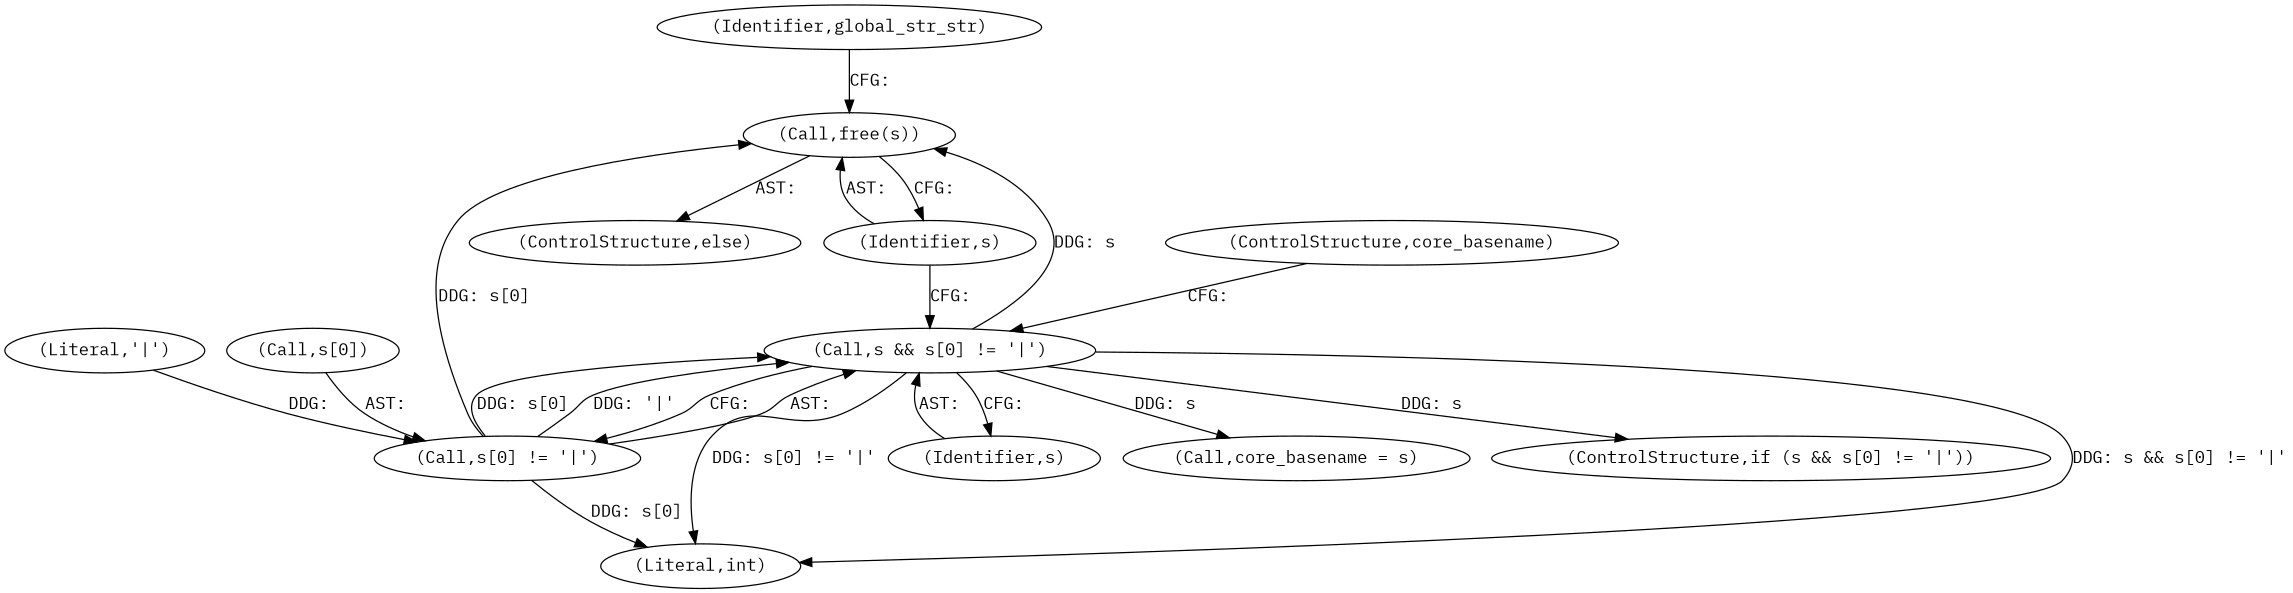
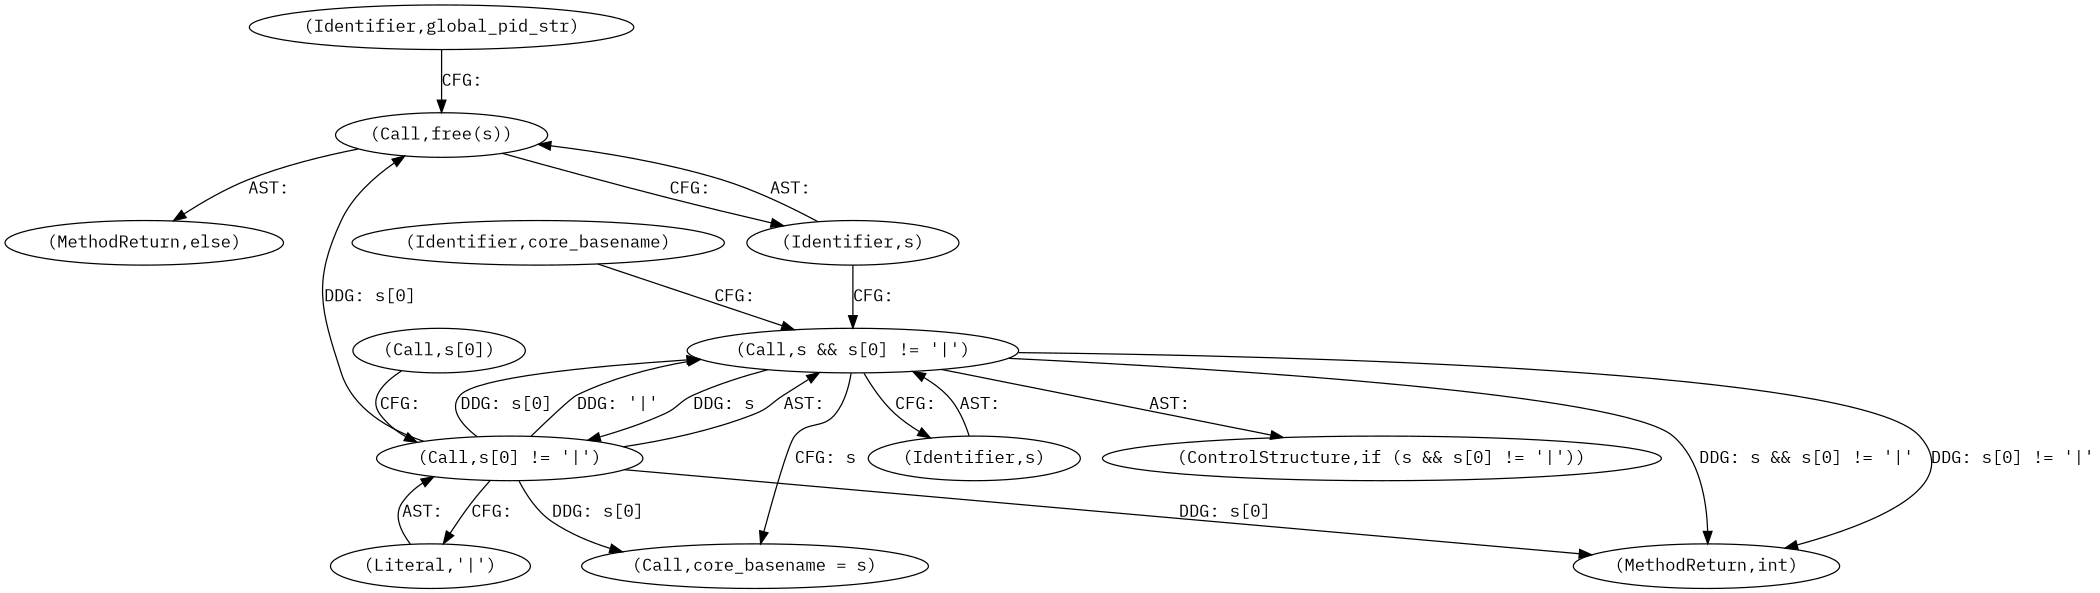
(849, 27) -> (442, 27)
(1051, 231) -> none
(635, 243) -> (144, 243)
(1392, 243) -> (538, 243)
(314, 404) -> (428, 512)
(391, 404) -> (406, 404)
(735, 404) -> (724, 404)
(1165, 404) -> (826, 458)
(1432, 404) -> (1175, 404)
none -> (469, 506)
none -> (557, 525)
(701, 566) -> (1706, 566)
